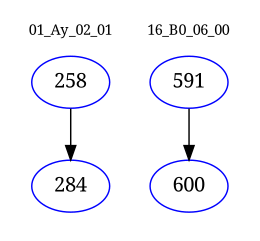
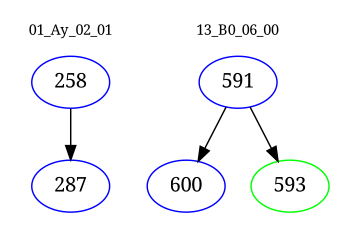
(189, 31) -> (238, 31)
(71, 186) -> (71, 186)
none -> (290, 186)
